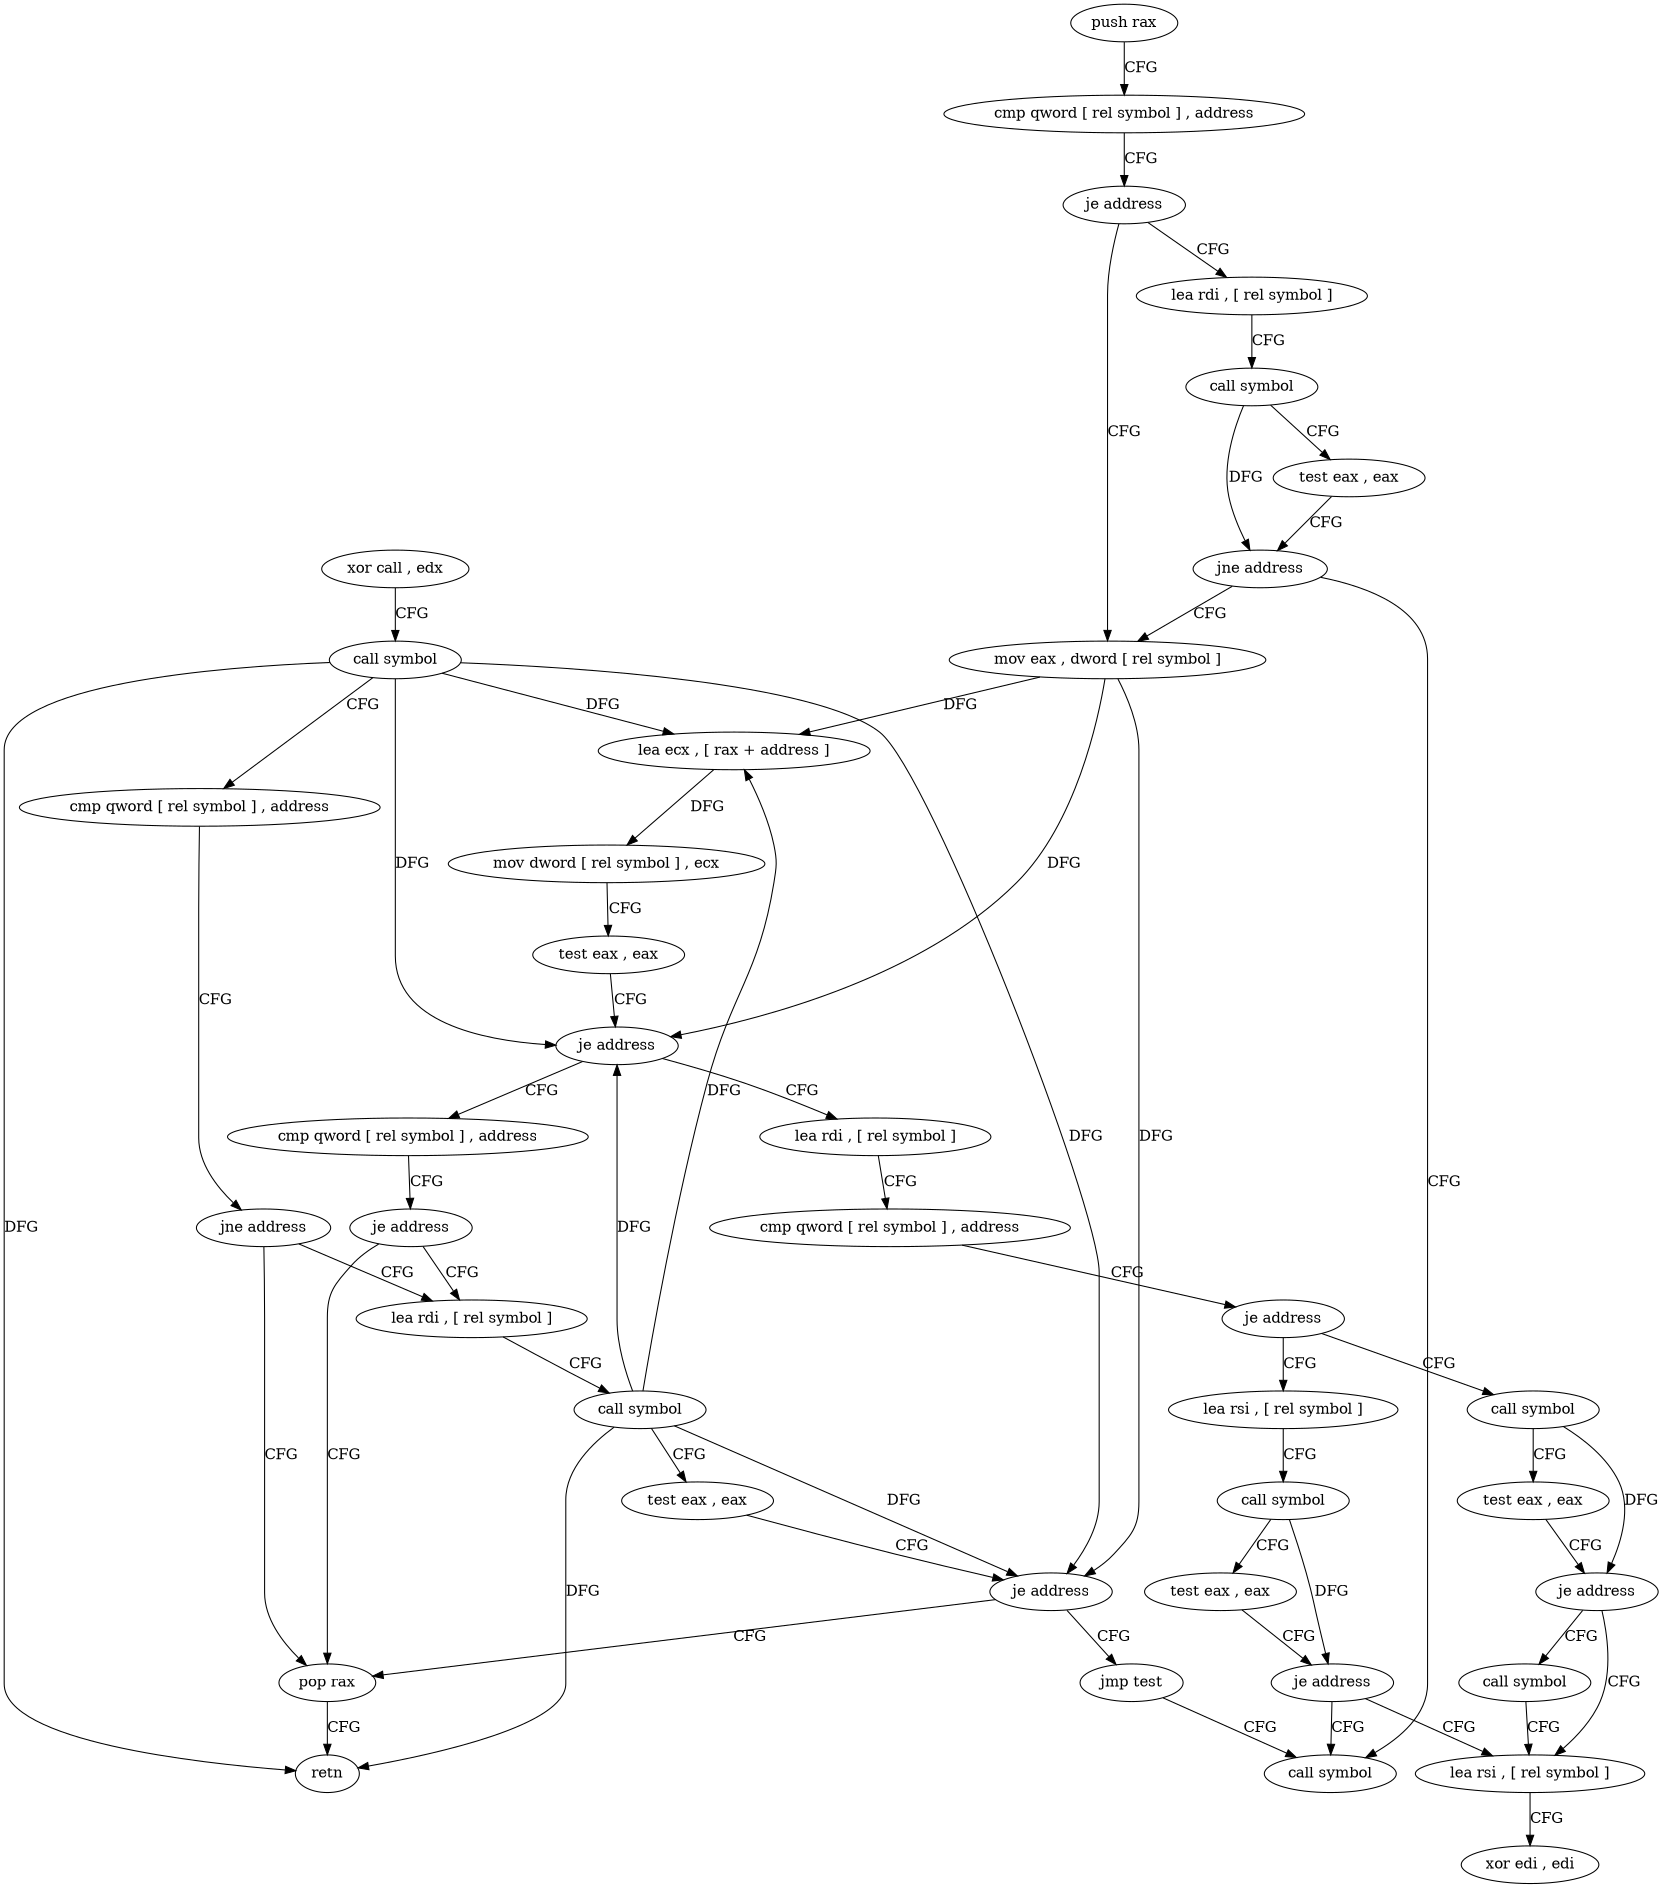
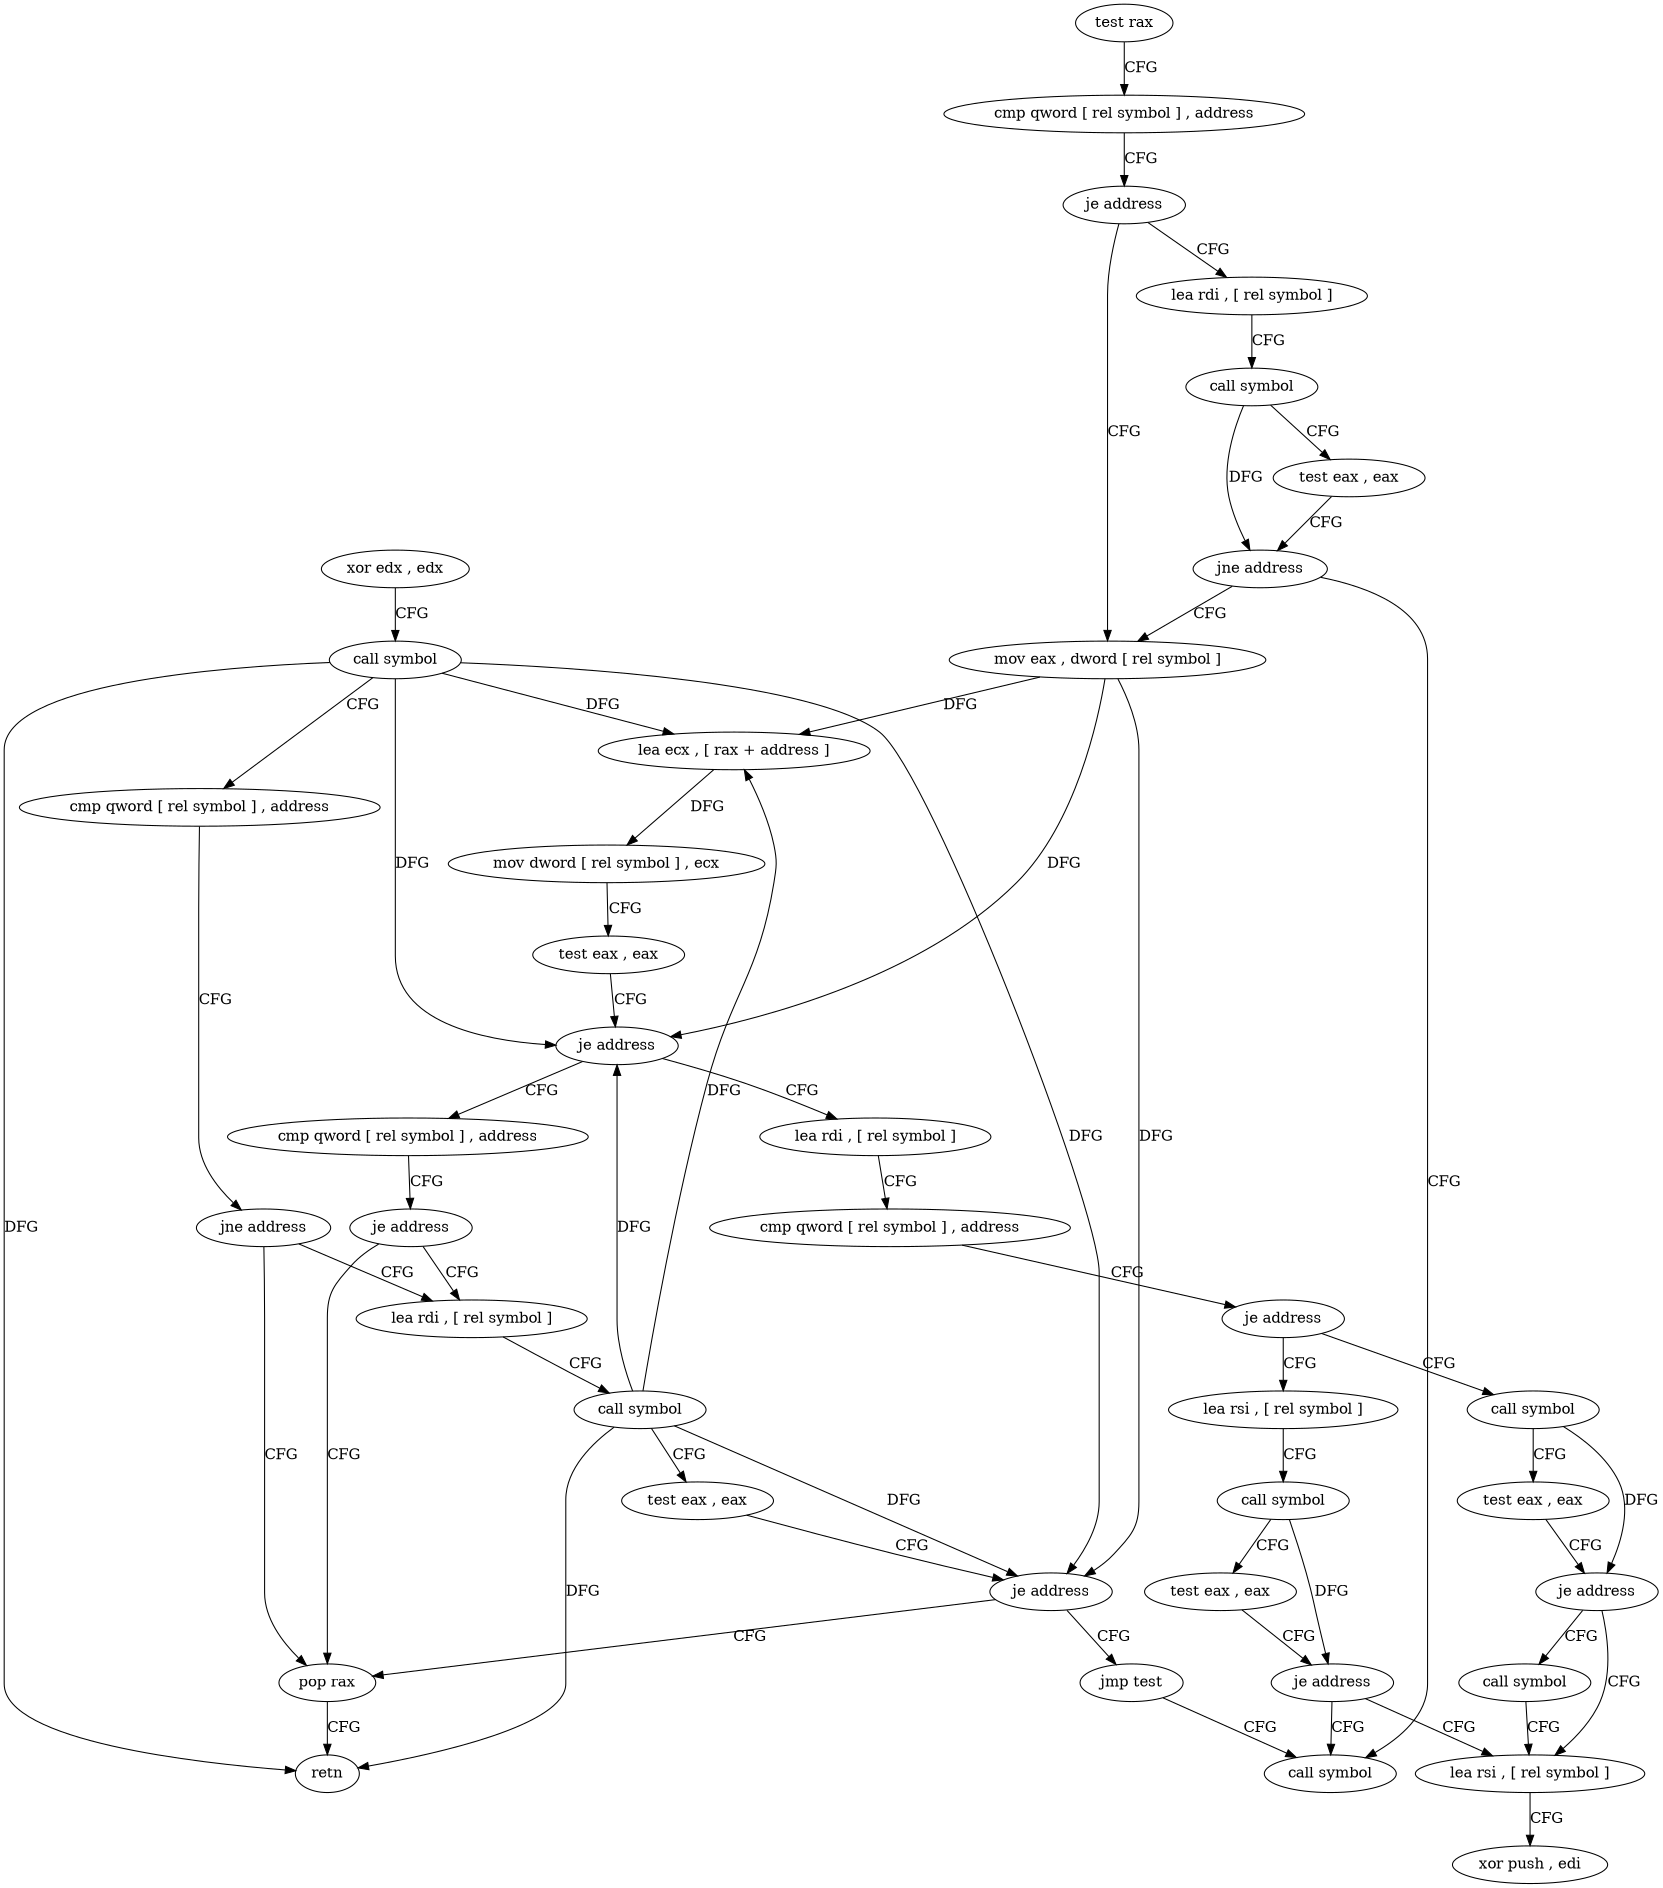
(1124, 23) -> (1124, 23)
(395, 569) -> (395, 569)
(1530, 1865) -> (1530, 1865)
